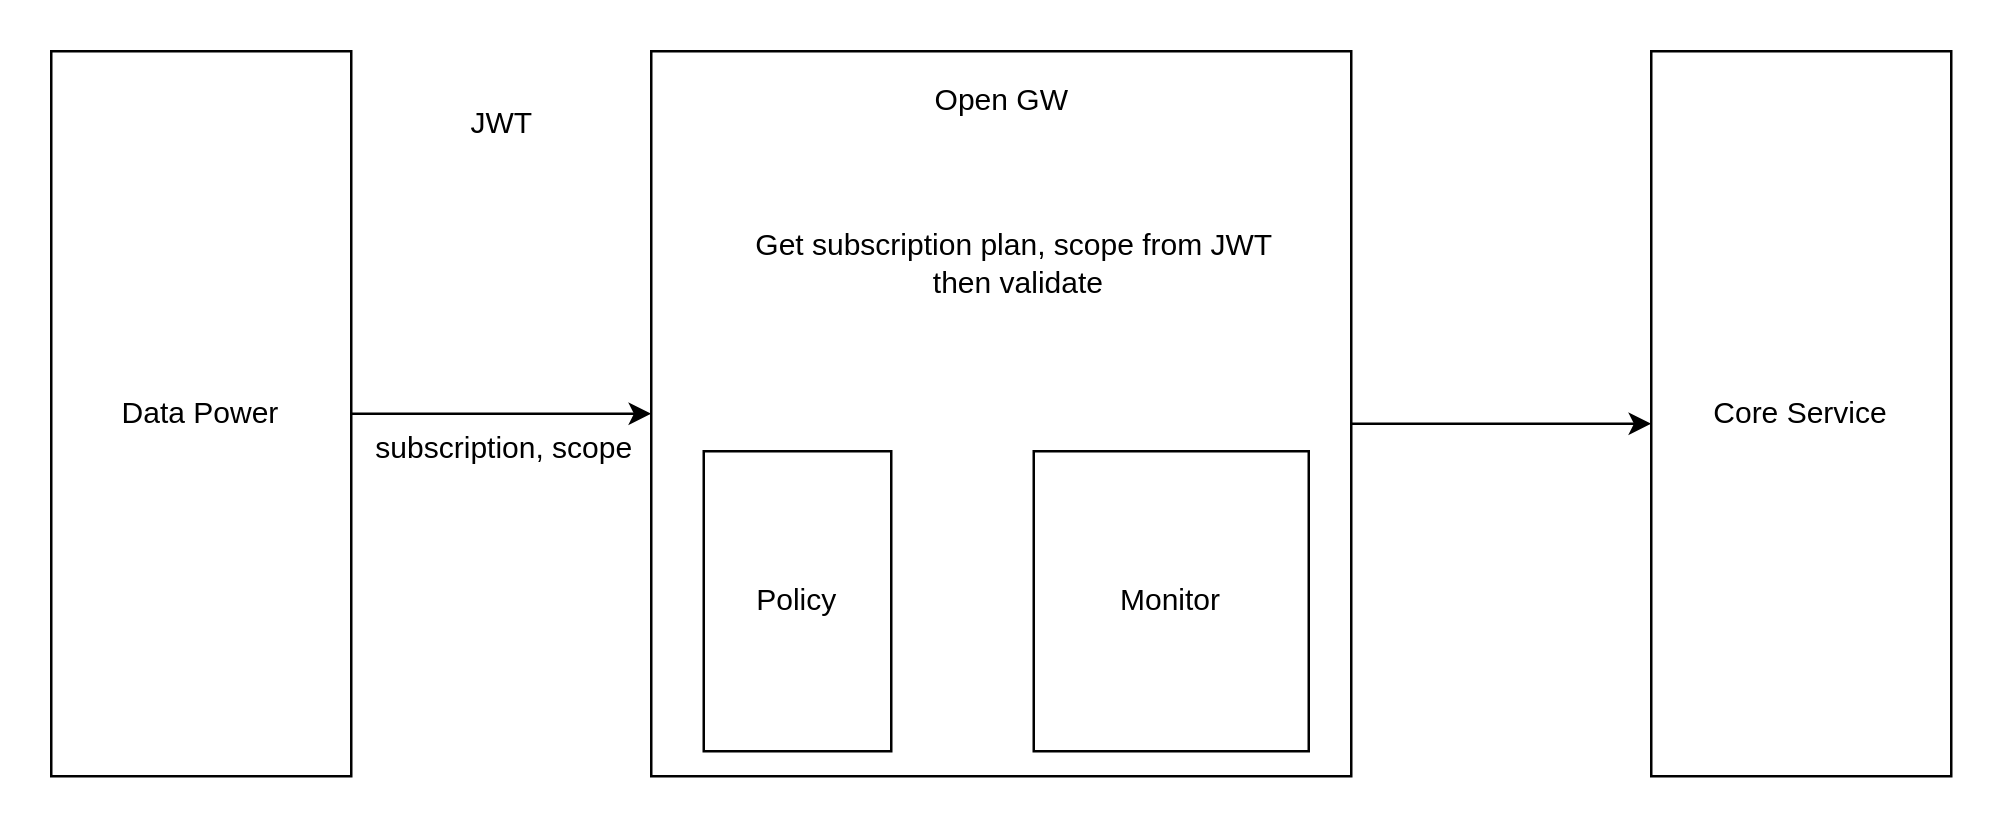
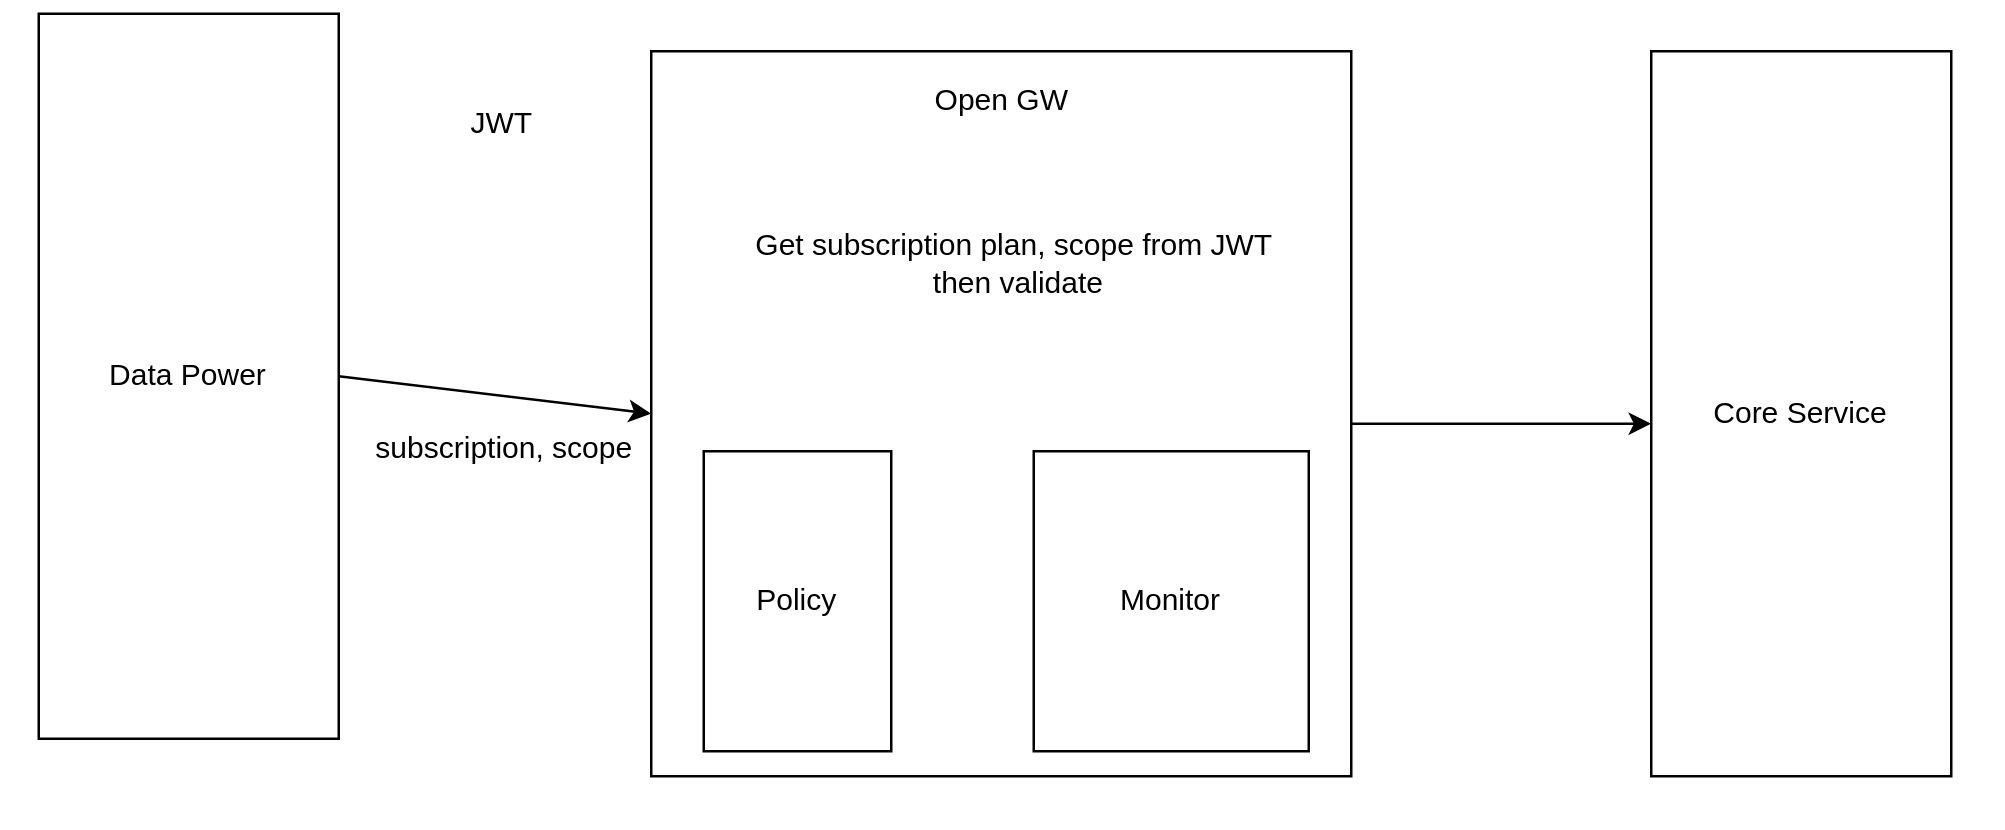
(201, 414) -> (189, 376)
